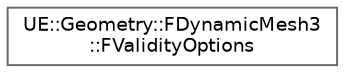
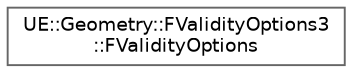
(172, 36) -> (176, 36)
